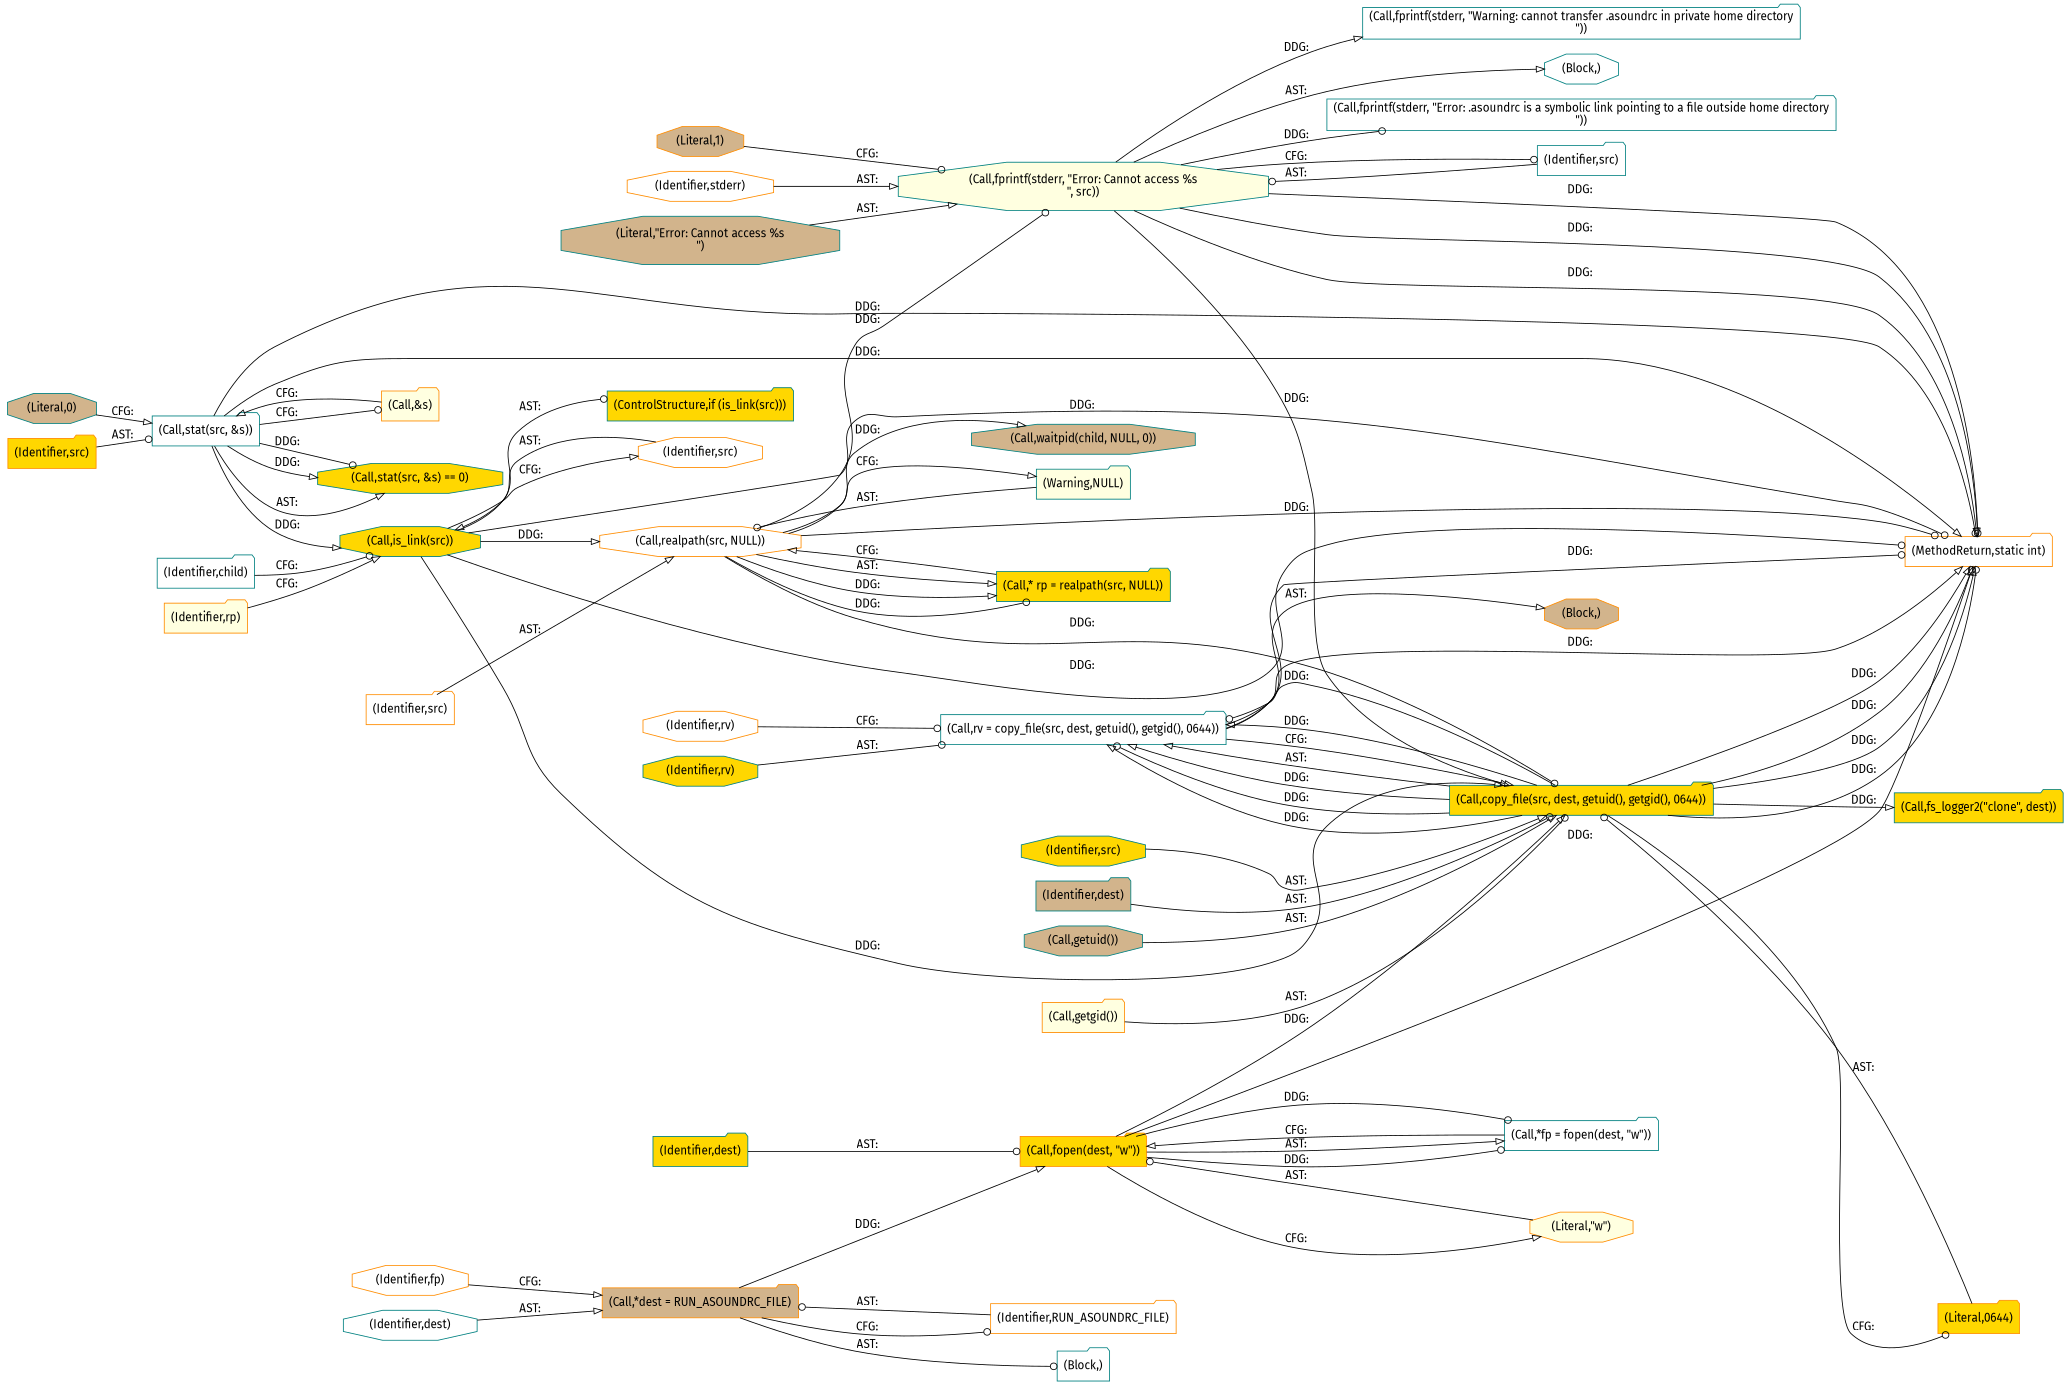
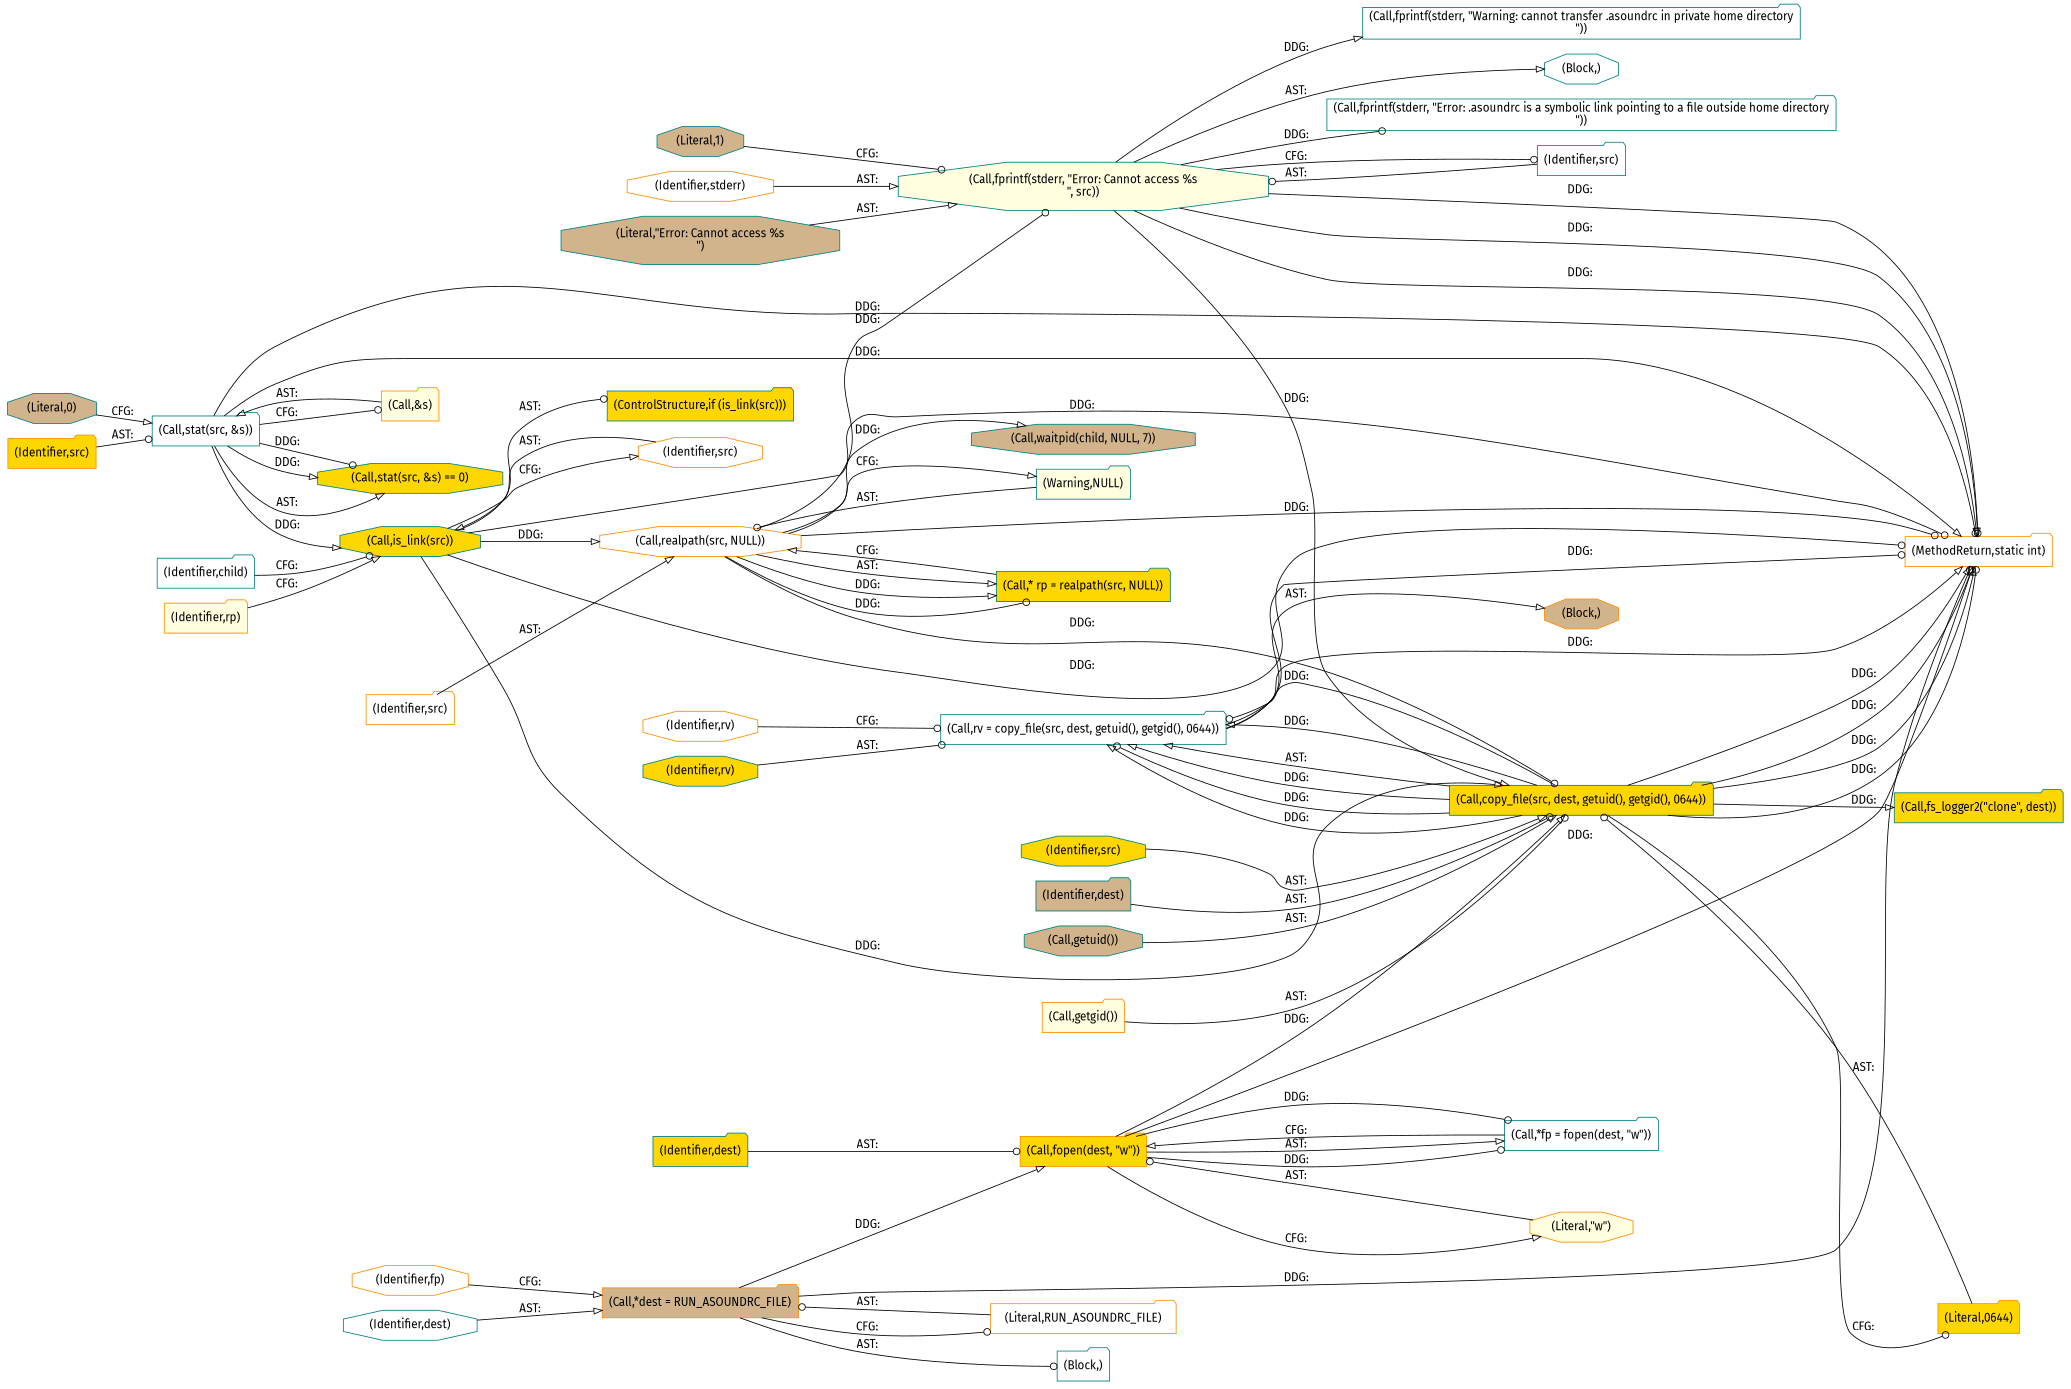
(700, 141) -> (700, 141)
(289, 394) -> (289, 394)
(1083, 439) -> (1083, 439)
(1366, 757) -> none
none -> (1668, 1272)
(1083, 1319) -> (1083, 1319)
